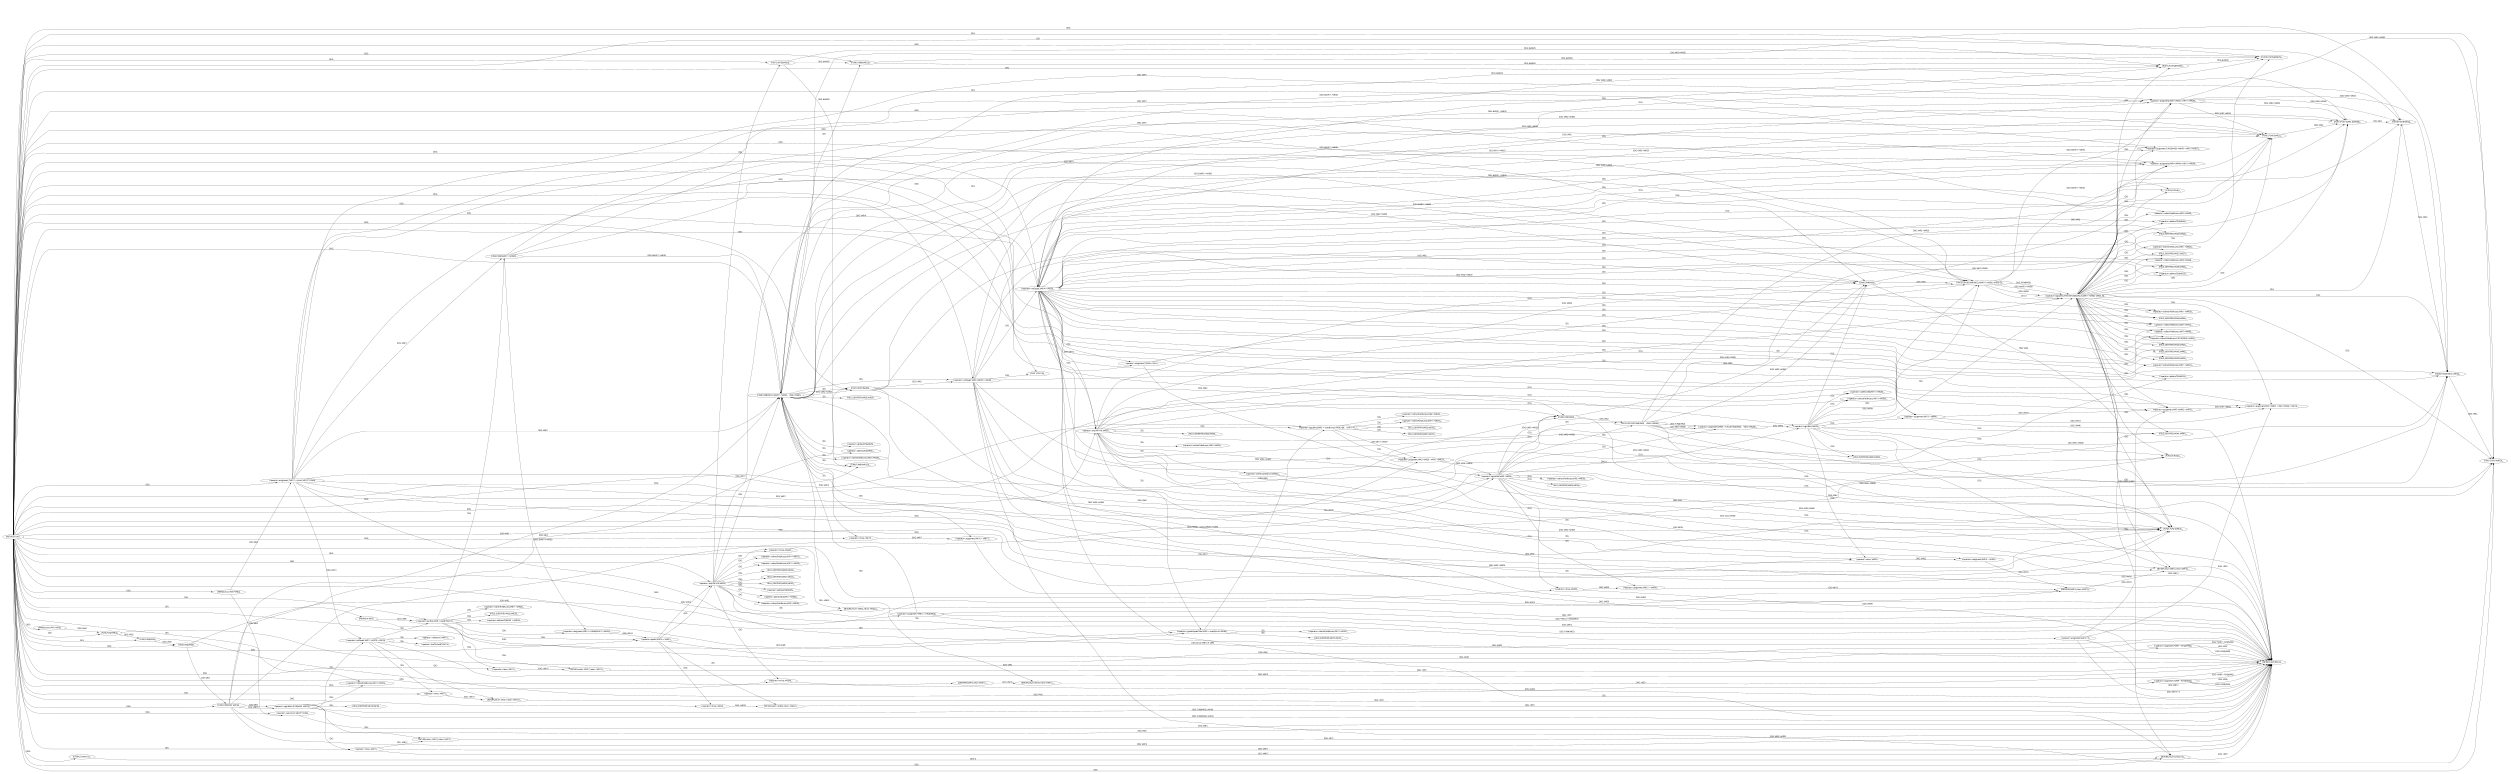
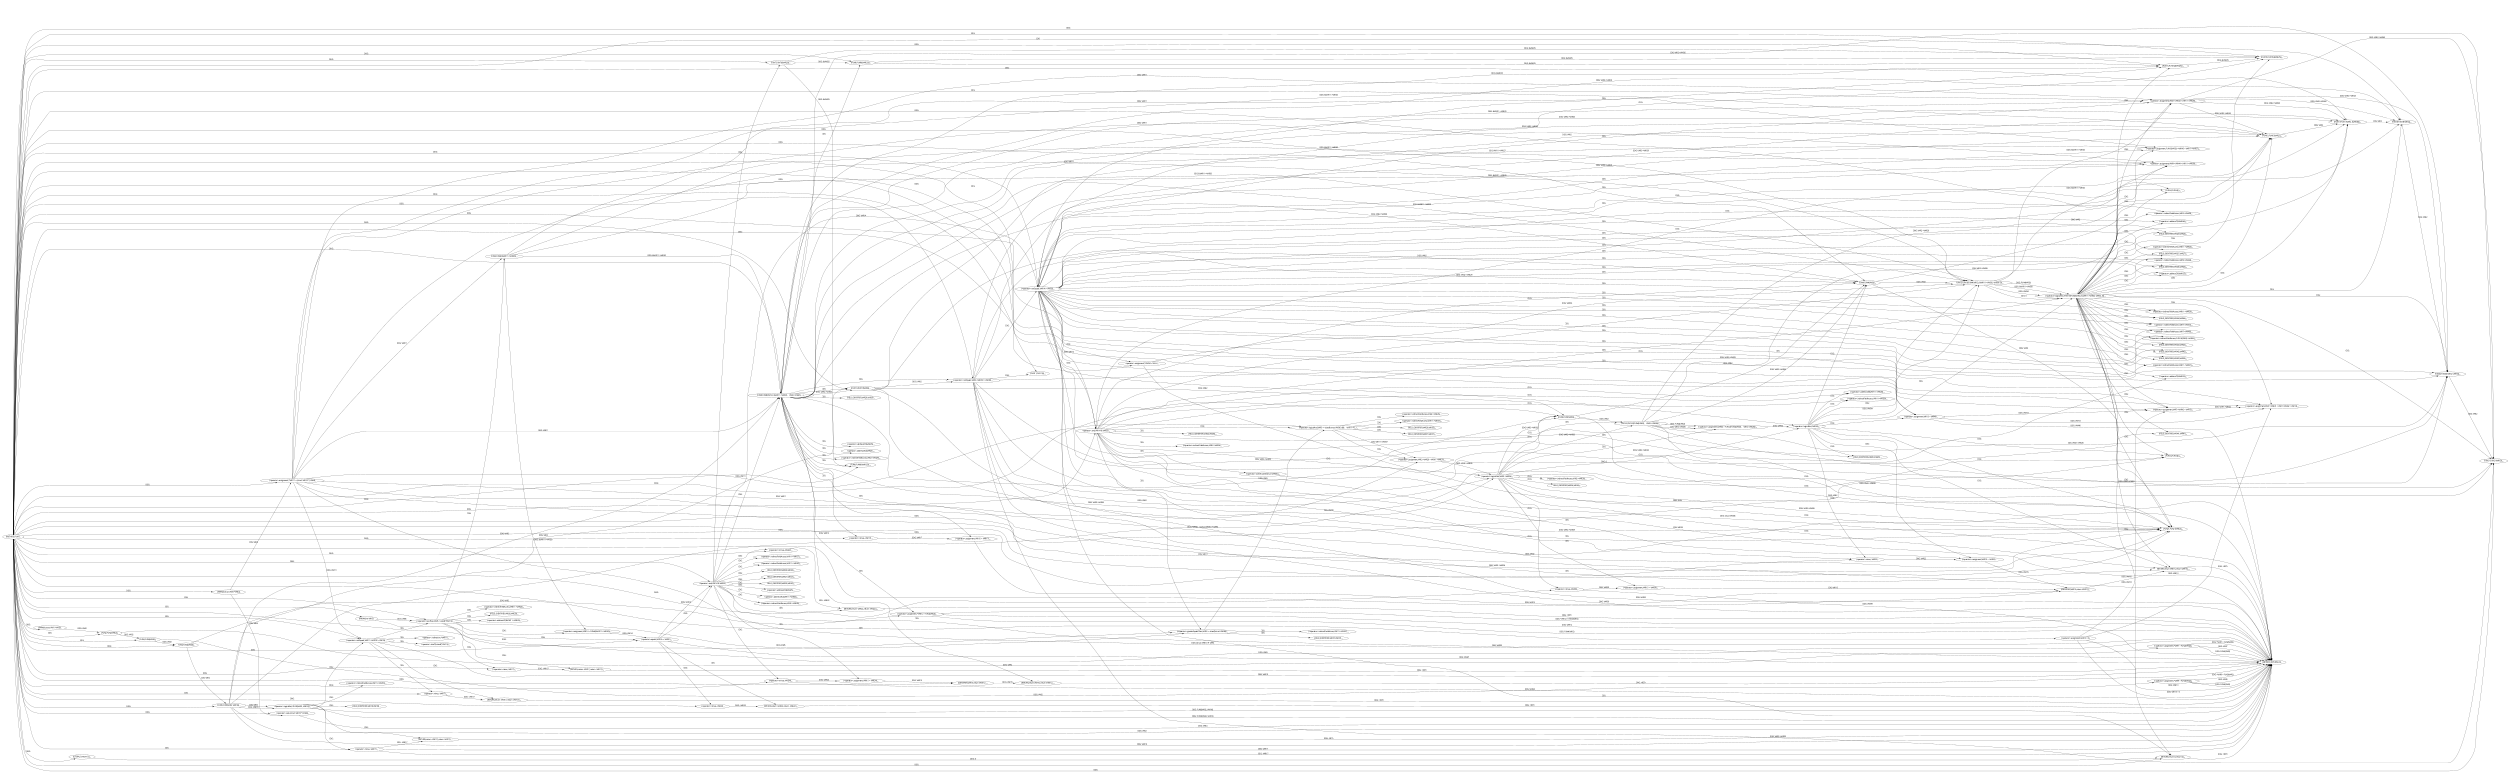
(1634, 193) -> (1658, 236)
(1989, 430) -> (1897, 480)
(831, 529) -> (815, 532)
(158, 633) -> (154, 617)
none -> (861, 681)
